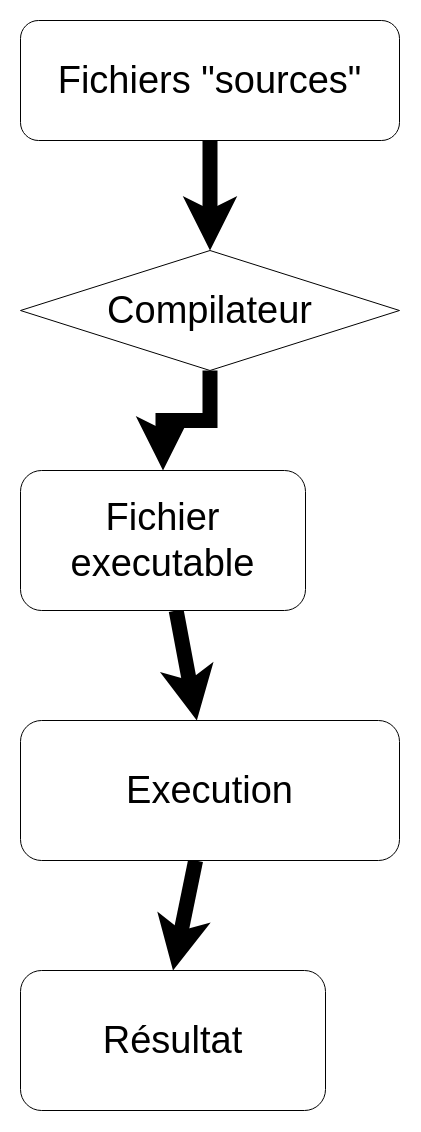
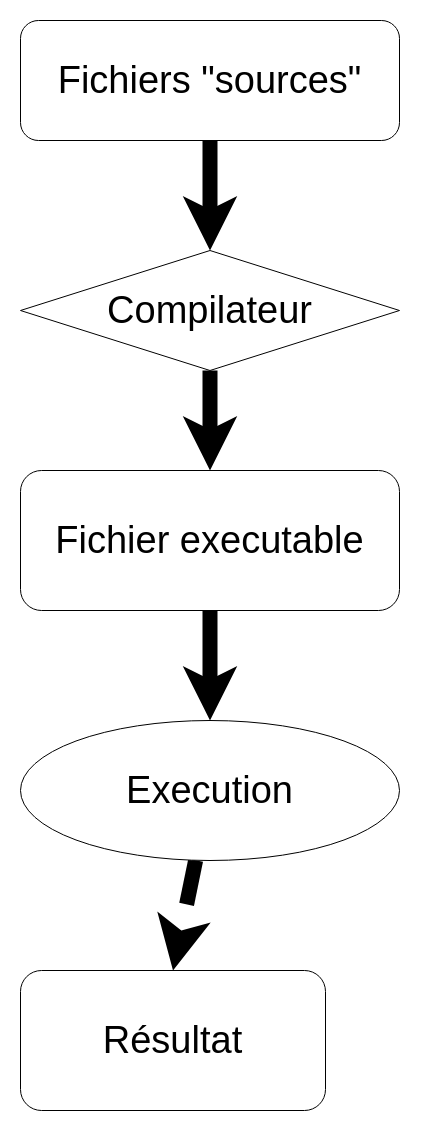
(163, 541) -> (210, 541)
(210, 791) -> (210, 791)
(184, 916) -> (184, 916)
